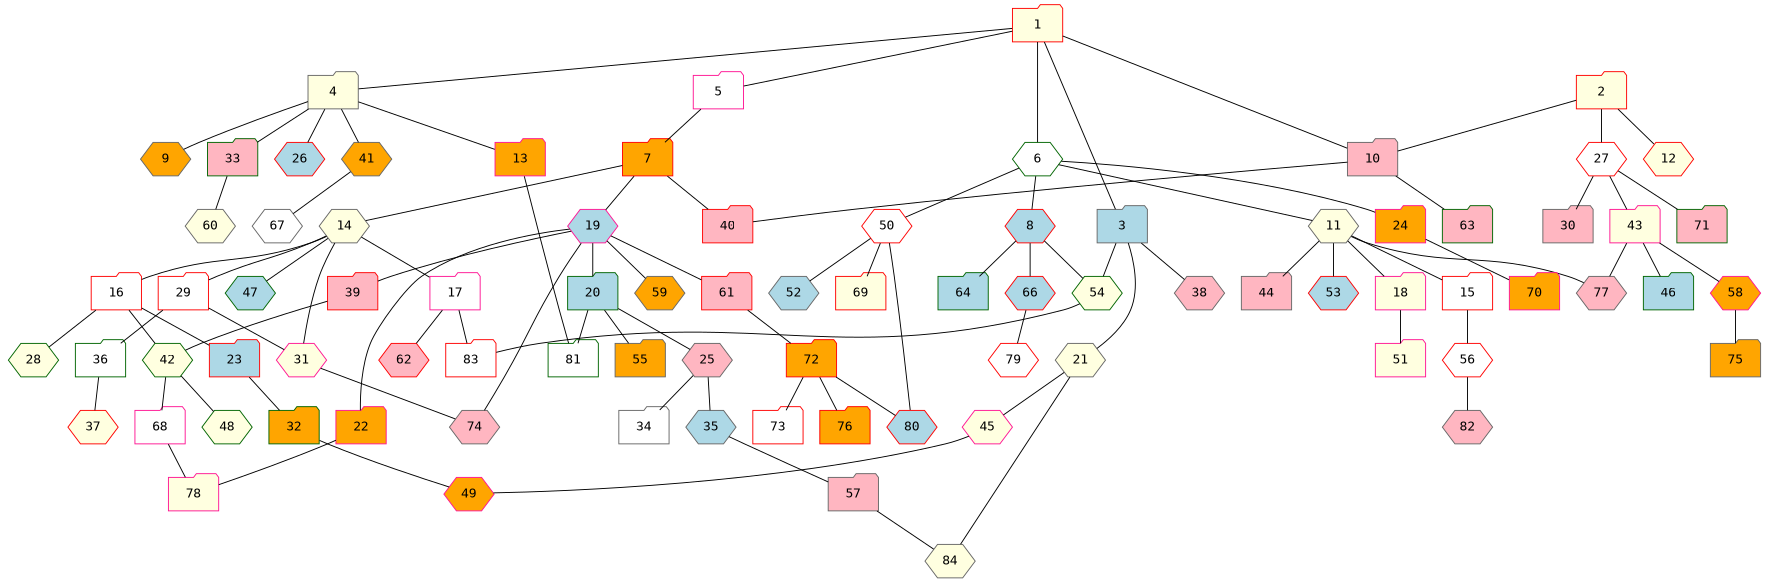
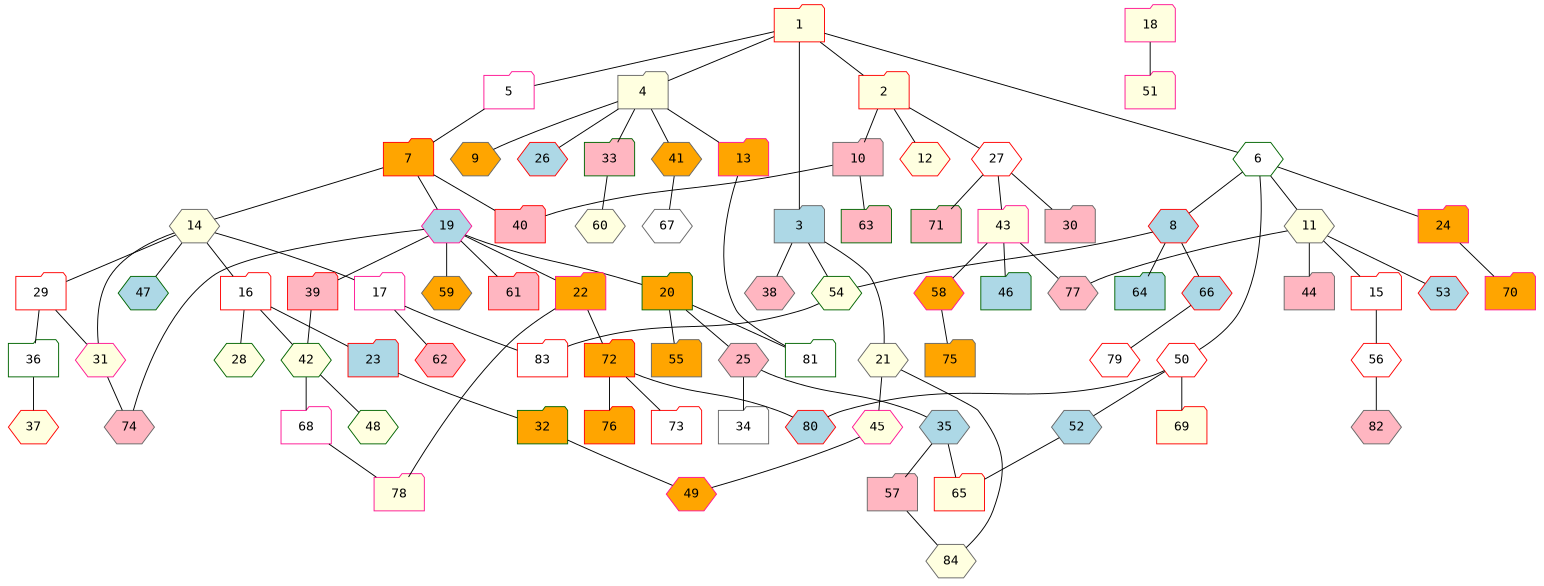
(1205, 92) -> (842, 59)
(1366, 259) -> none
(593, 293) -> (667, 293)
(769, 327) -> (595, 327)
none -> (959, 494)
